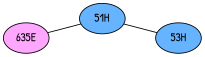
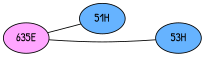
(140, 28) -> (102, 42)
